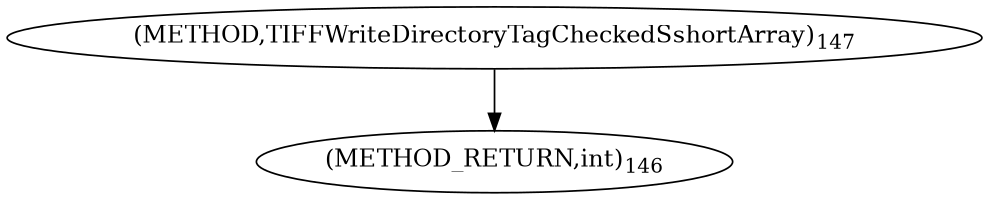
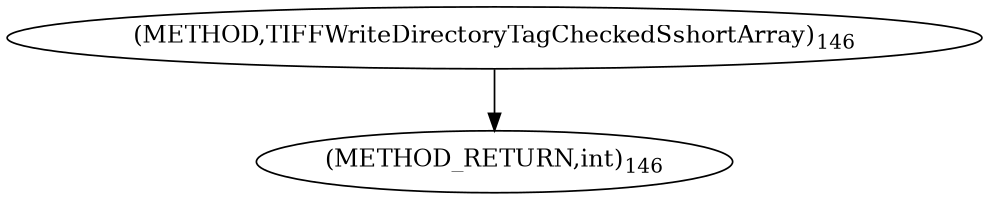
(836, 35) -> (836, 35)
